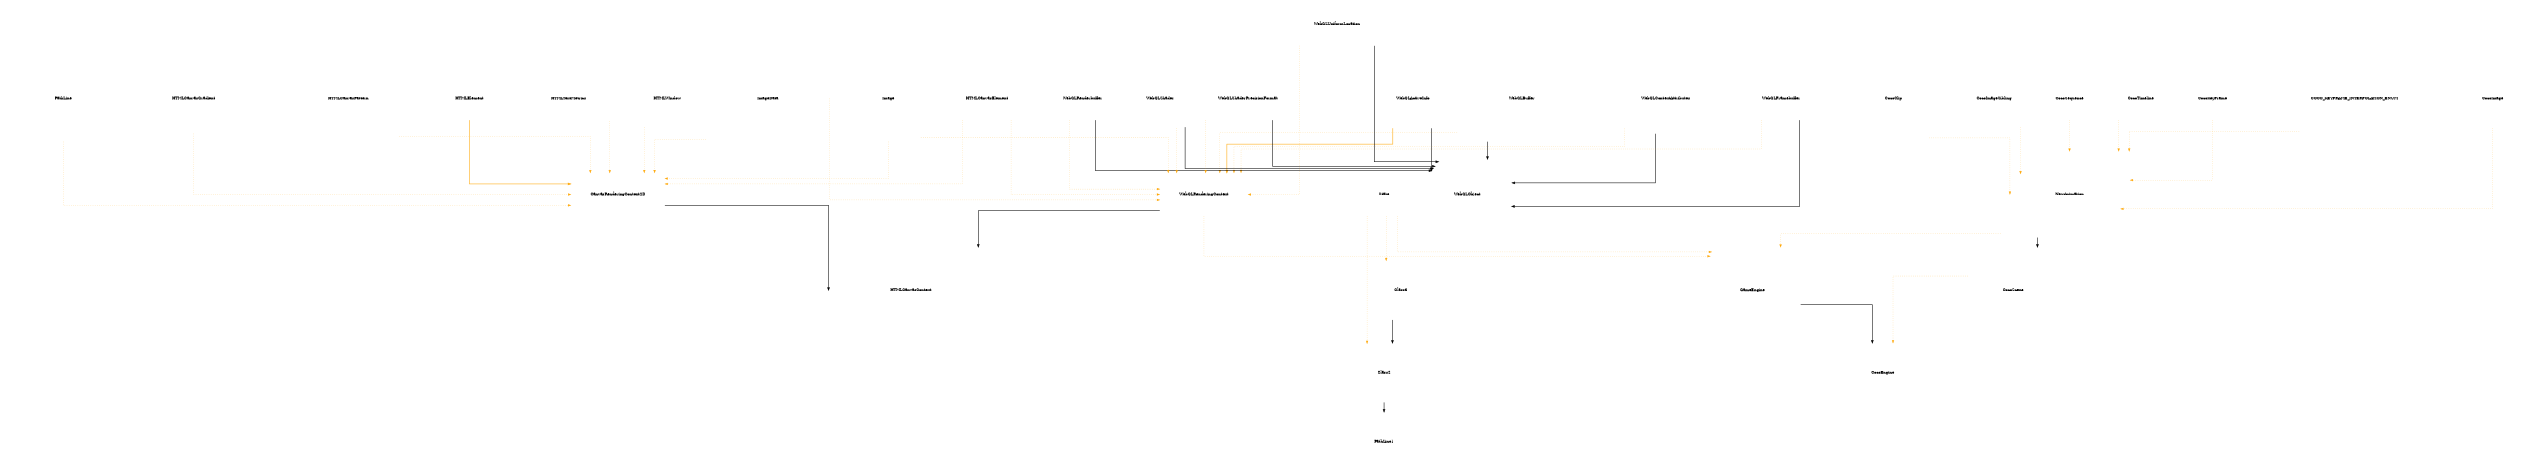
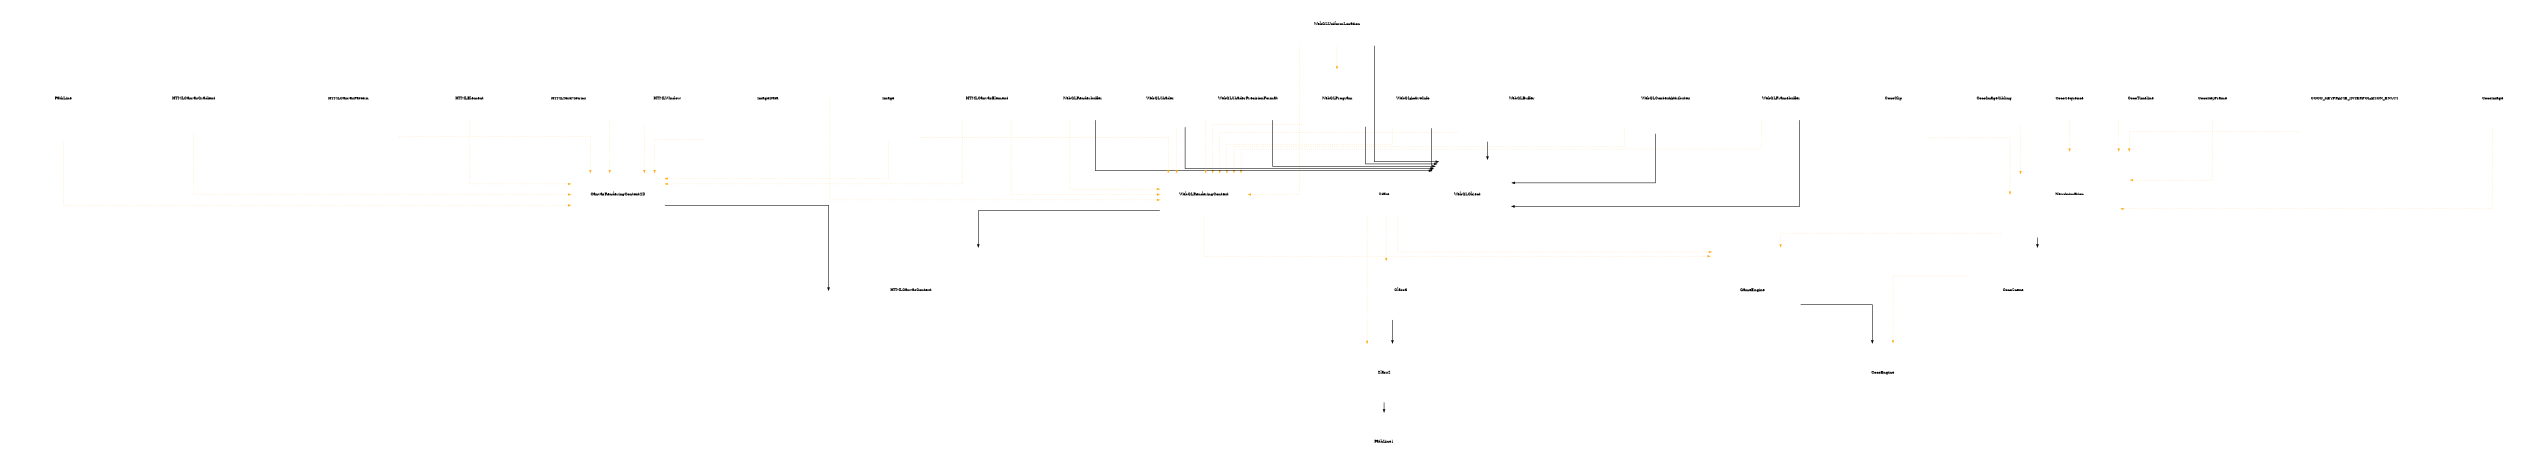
none -> (1337, 99)
(1305, 144) -> (1305, 144)
(487, 184) -> (487, 184)
